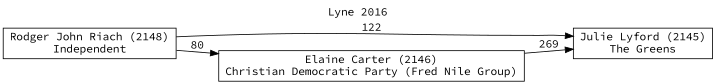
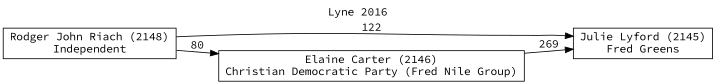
(643, 43) -> (643, 43)
